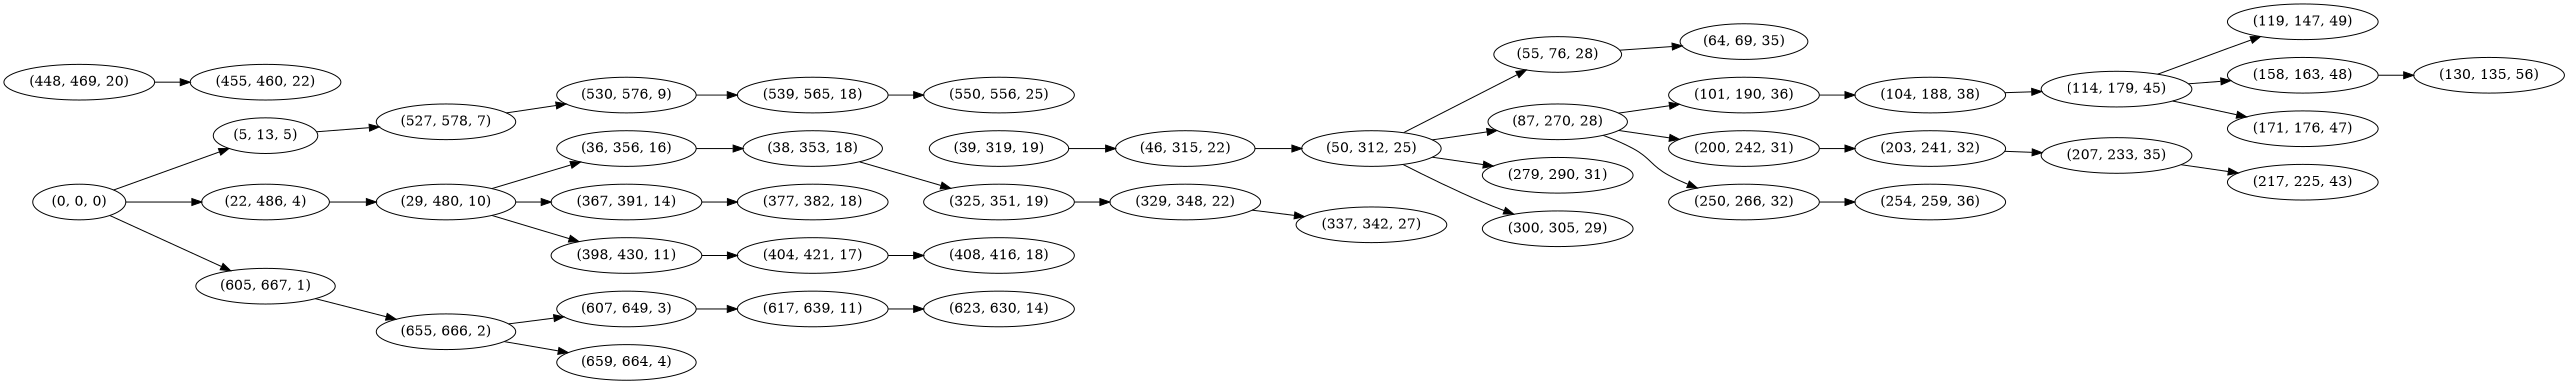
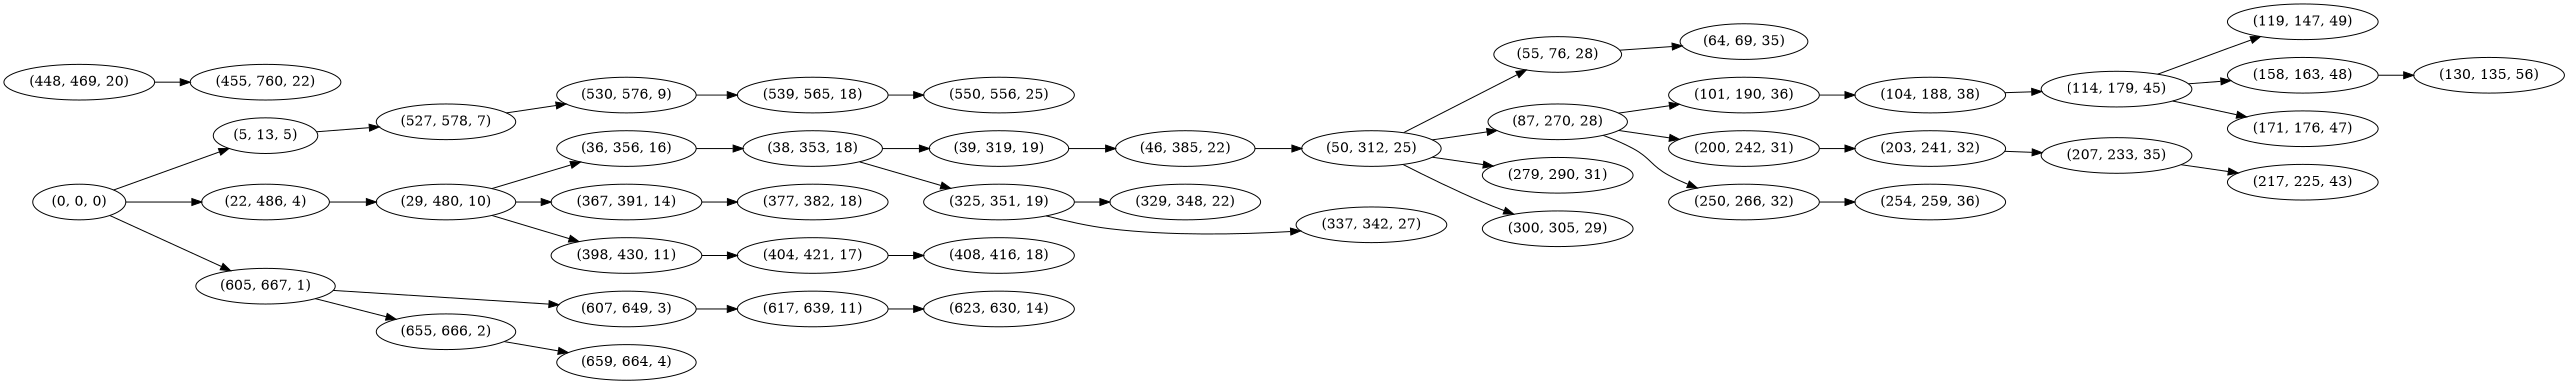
(266, 82) -> (266, 82)
none -> (901, 149)
(1185, 149) -> (1185, 149)
(1273, 213) -> (1168, 233)
(531, 321) -> (441, 297)
